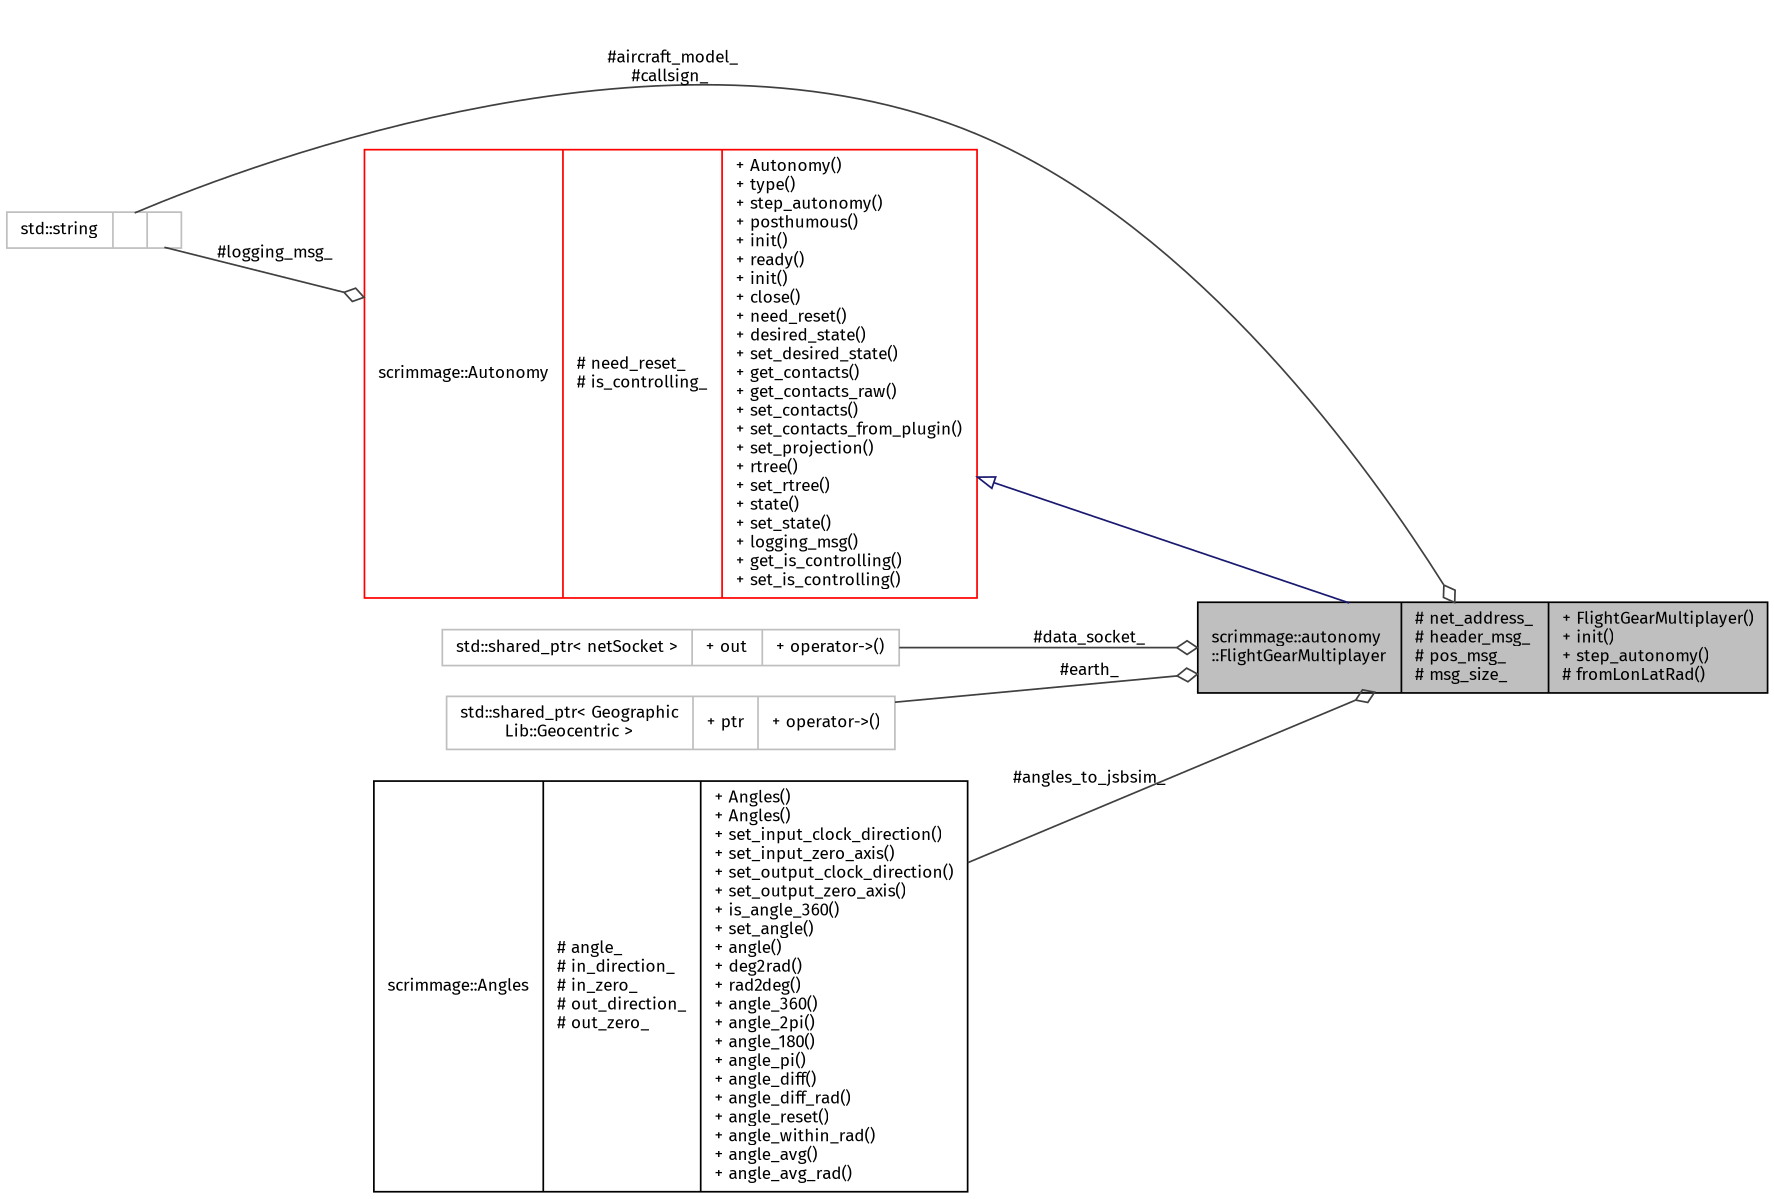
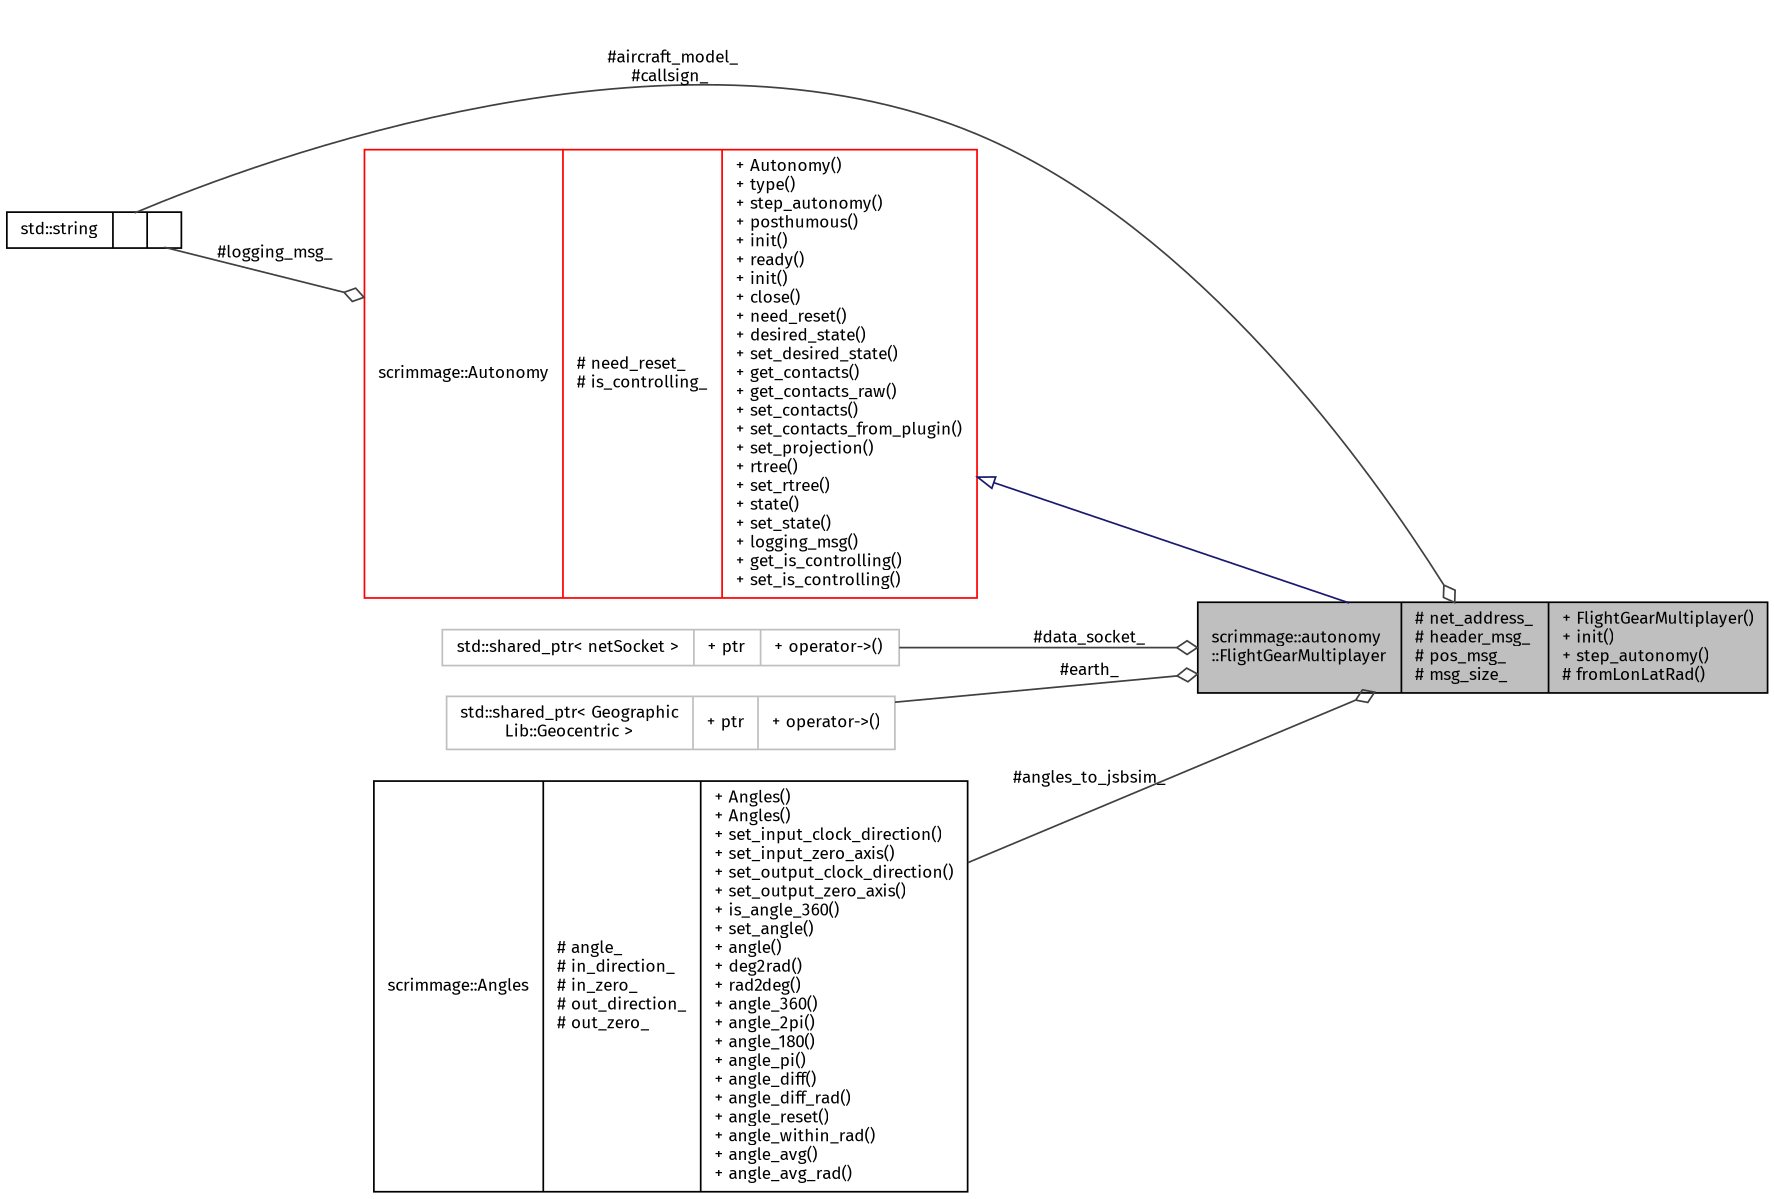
(94, 230) -> (94, 230)
(727, 647) -> (726, 647)
